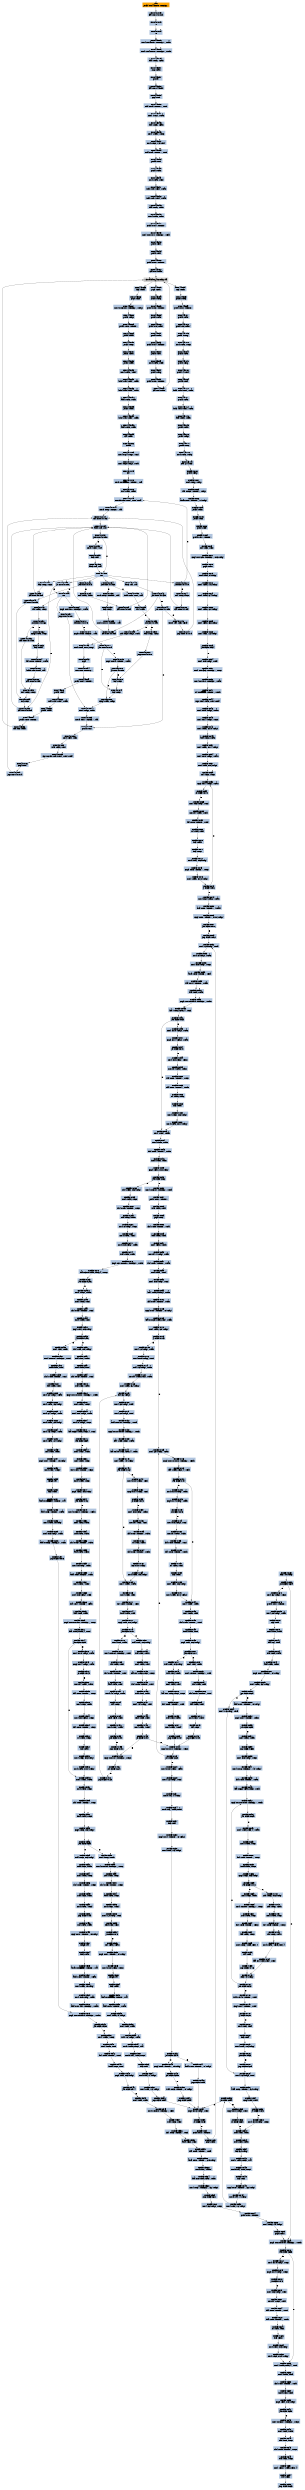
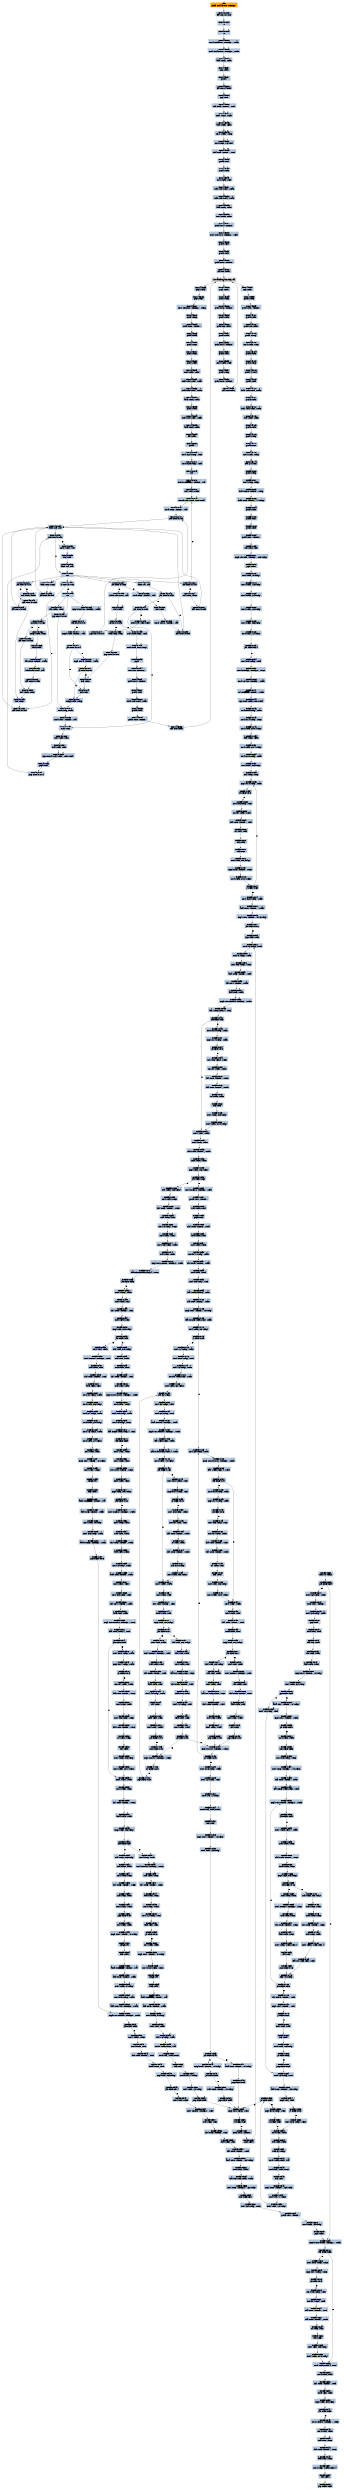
(7, 607) -> (7, 653)
